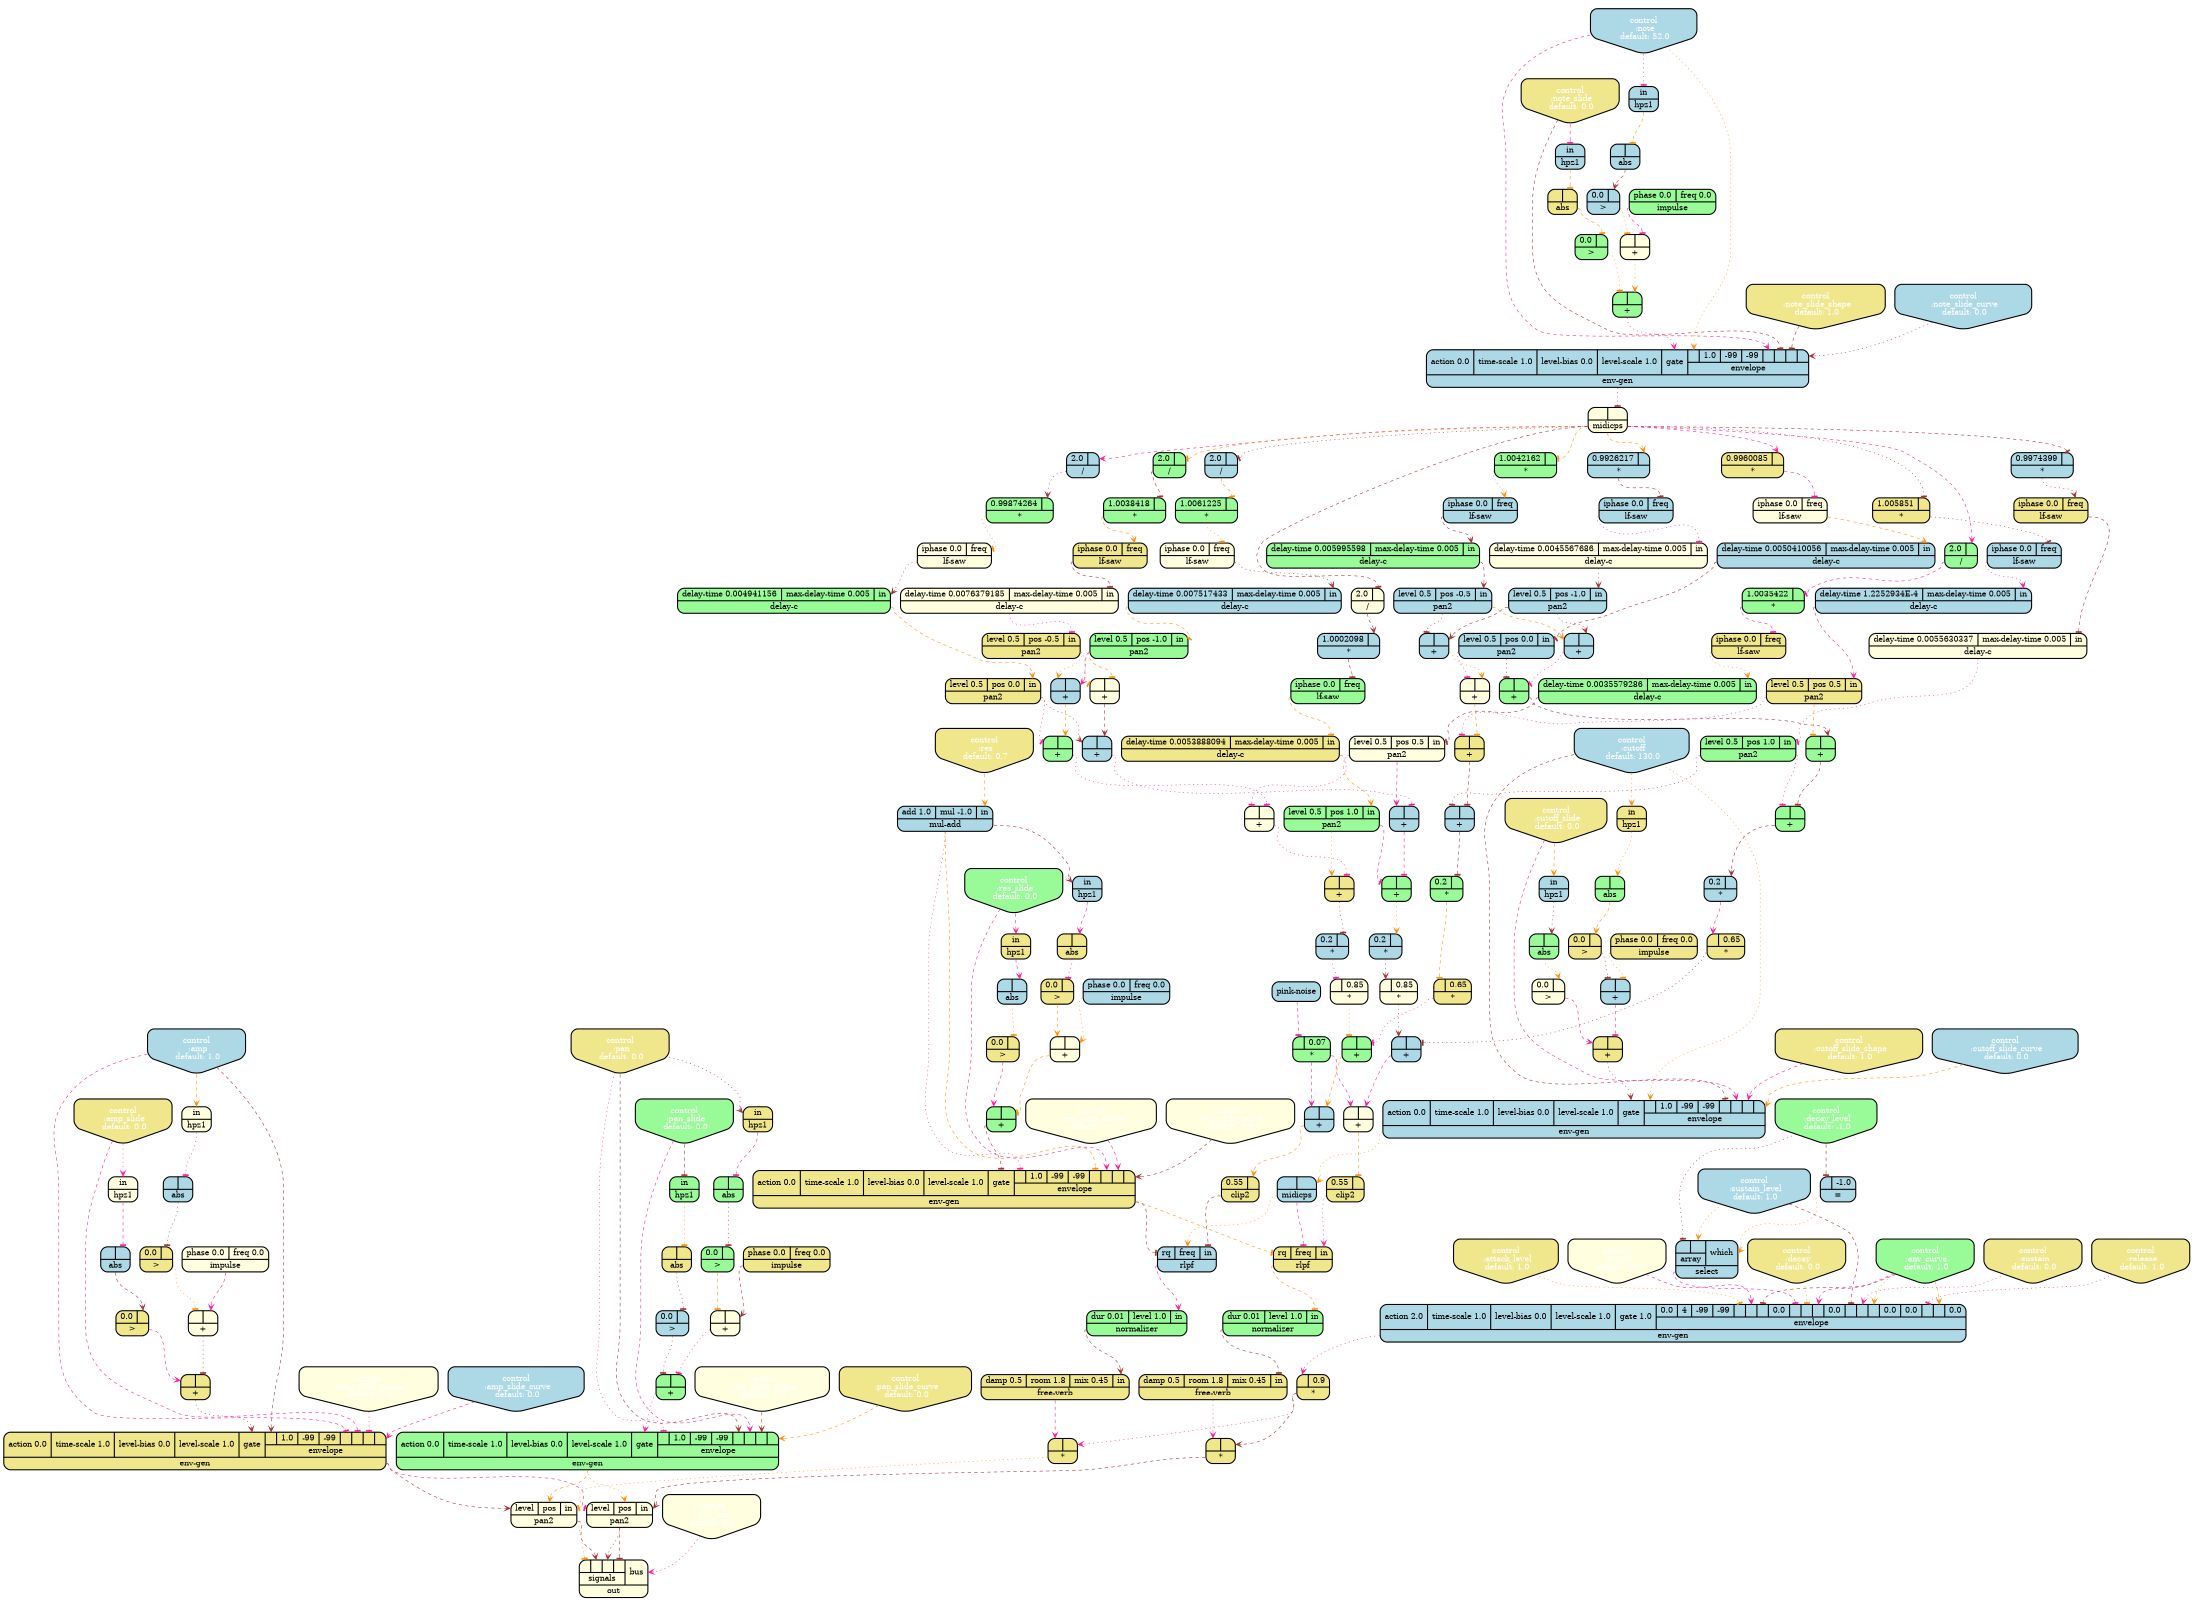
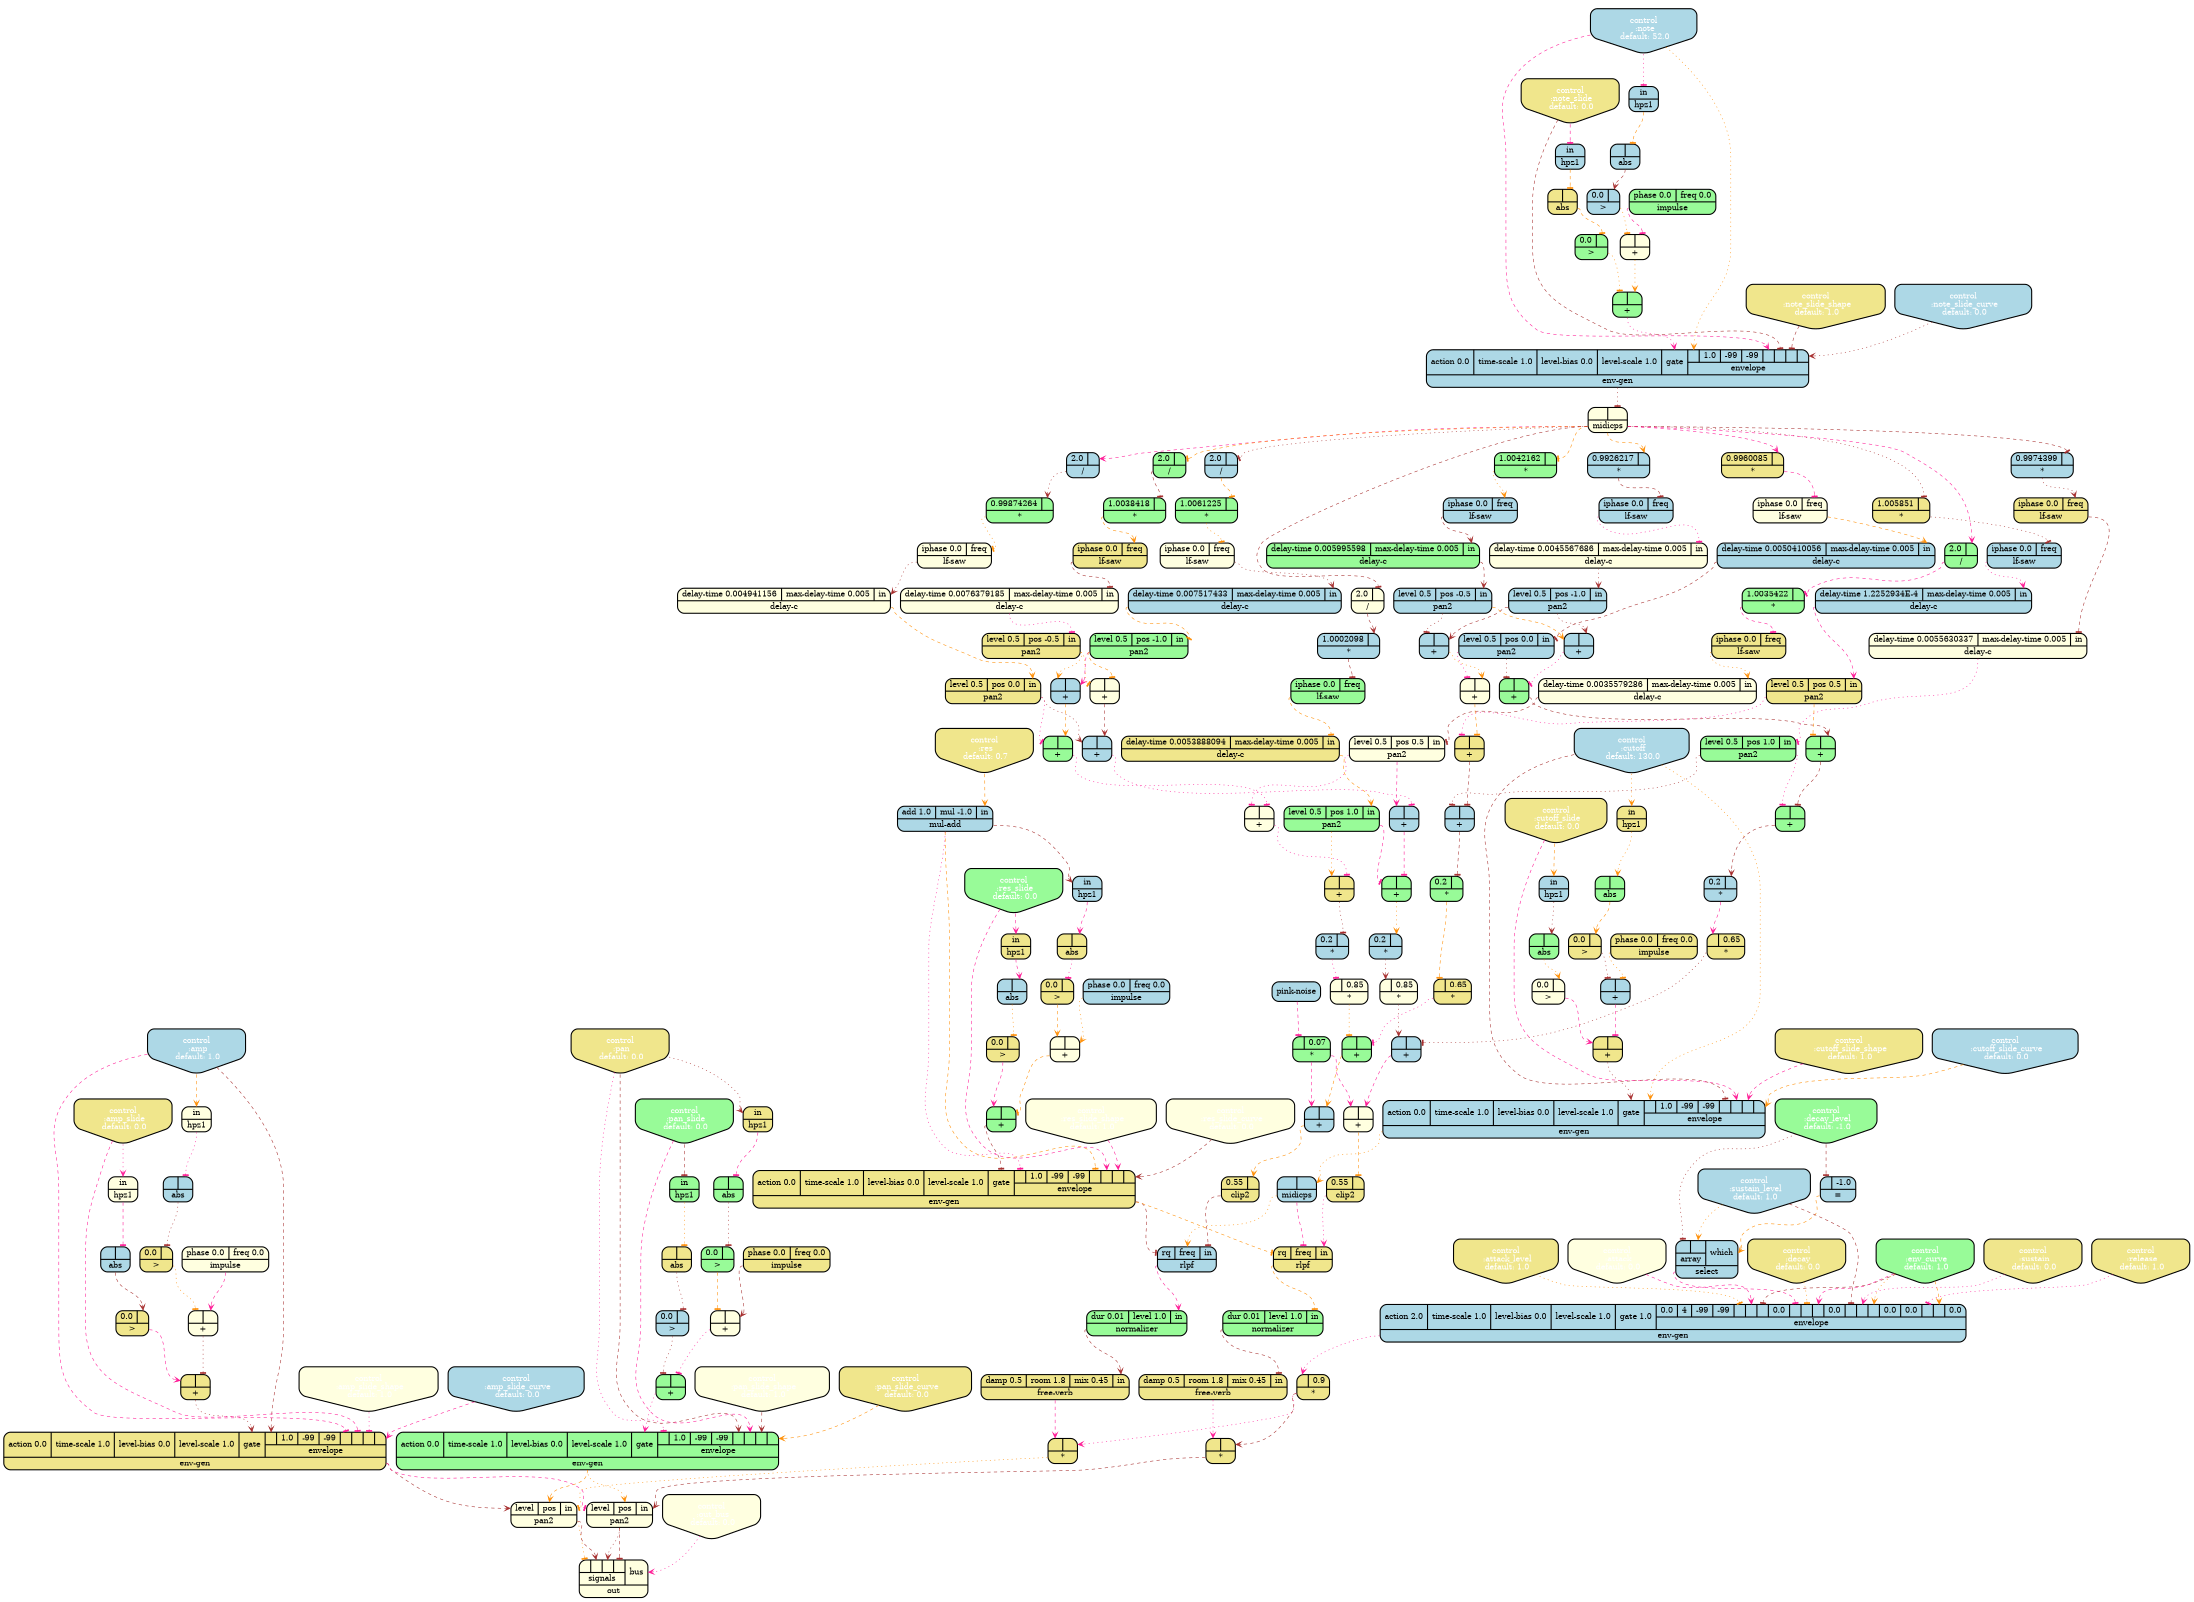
(784, 601) -> (784, 601)
(1647, 691) -> (1647, 691)
(1782, 1225) -> (1782, 1225)
